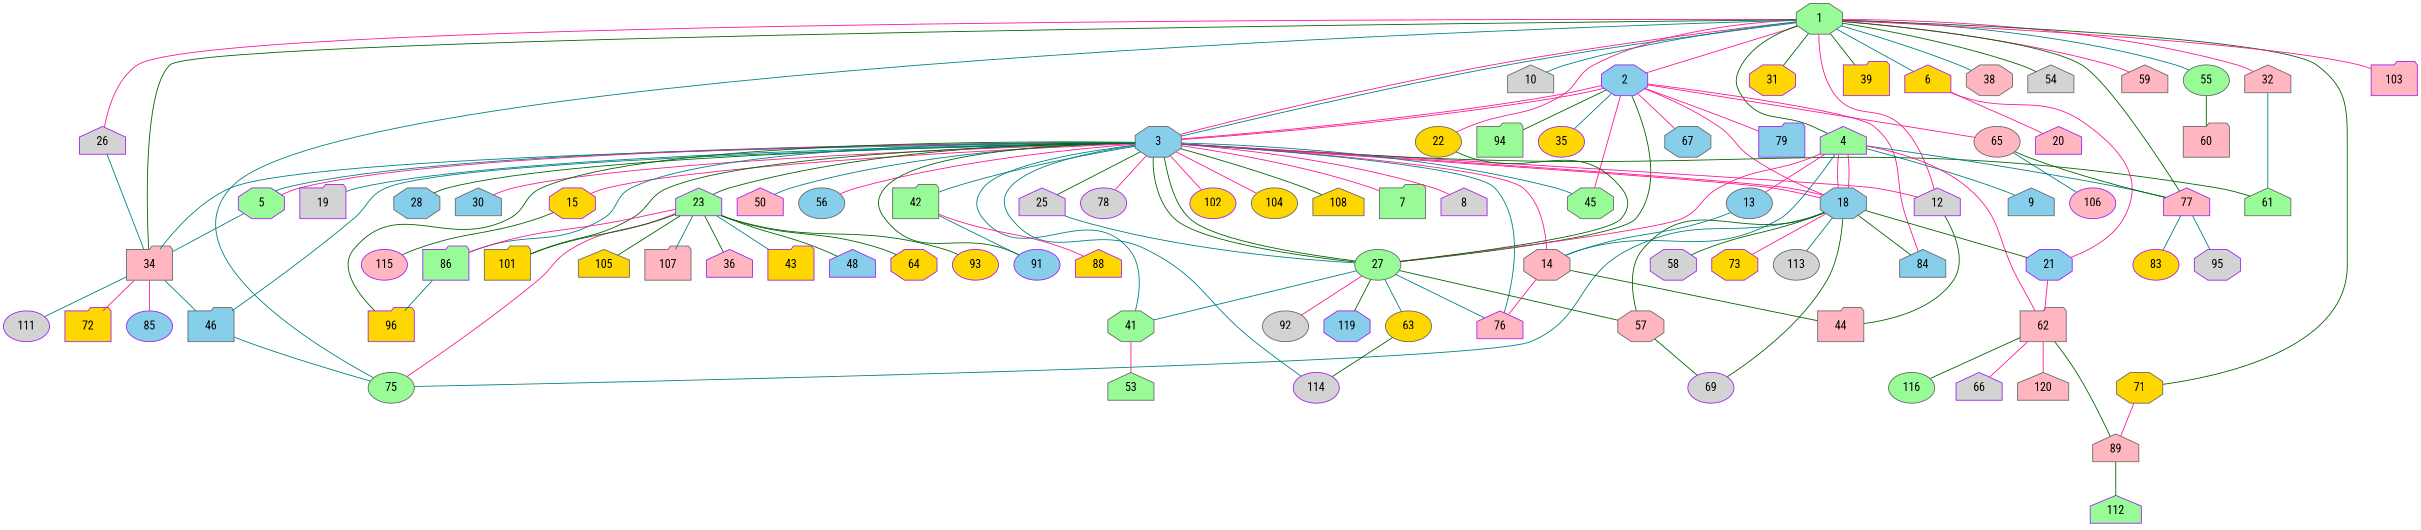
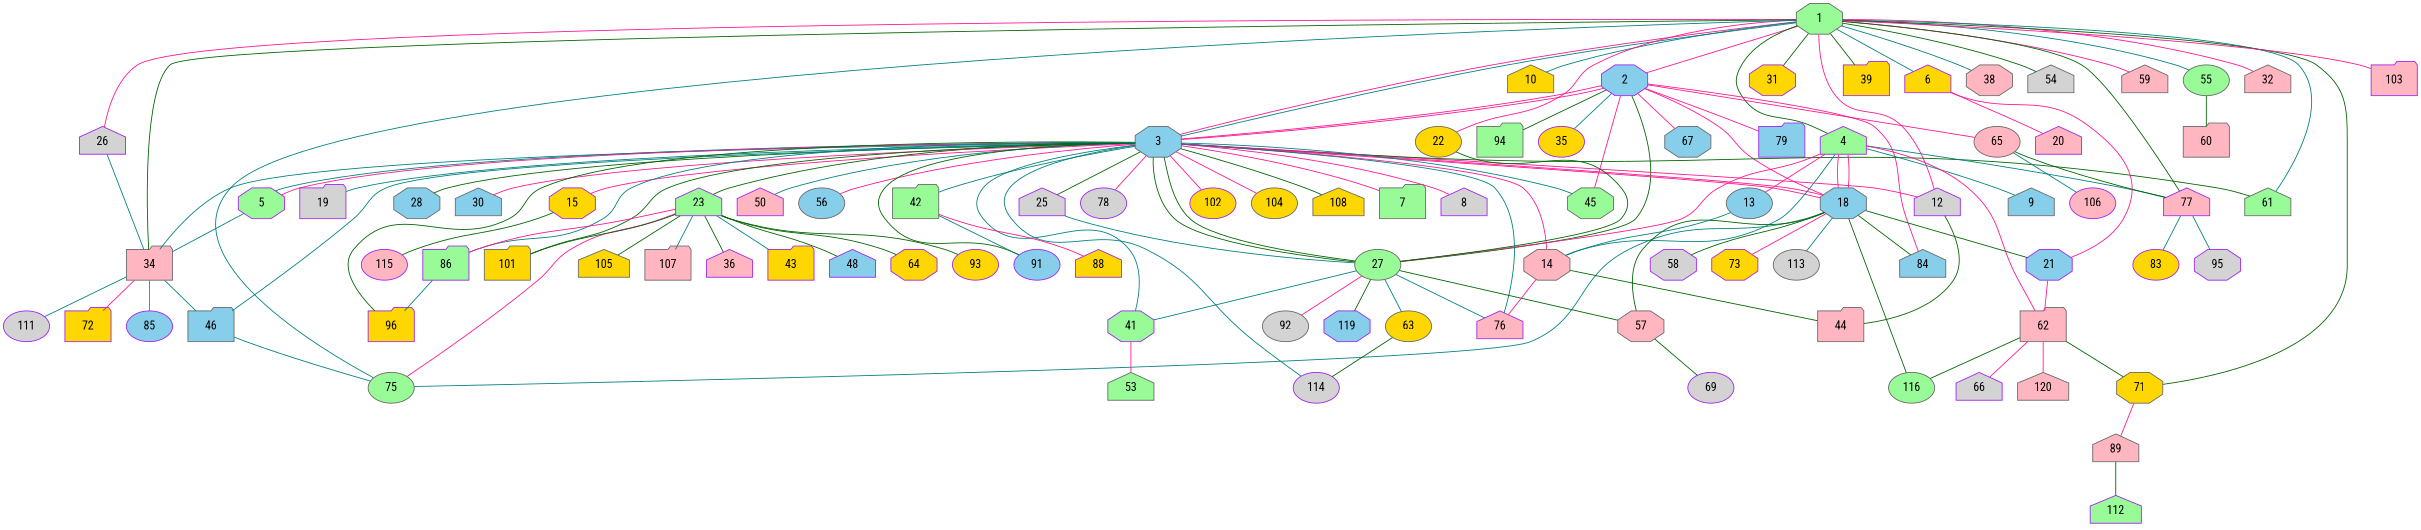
(1531, 80) -> (1531, 80)
(2268, 140) -> (2141, 34)
(1805, 311) -> (1878, 296)
(1131, 326) -> (1131, 326)
(2085, 387) -> (2095, 359)
